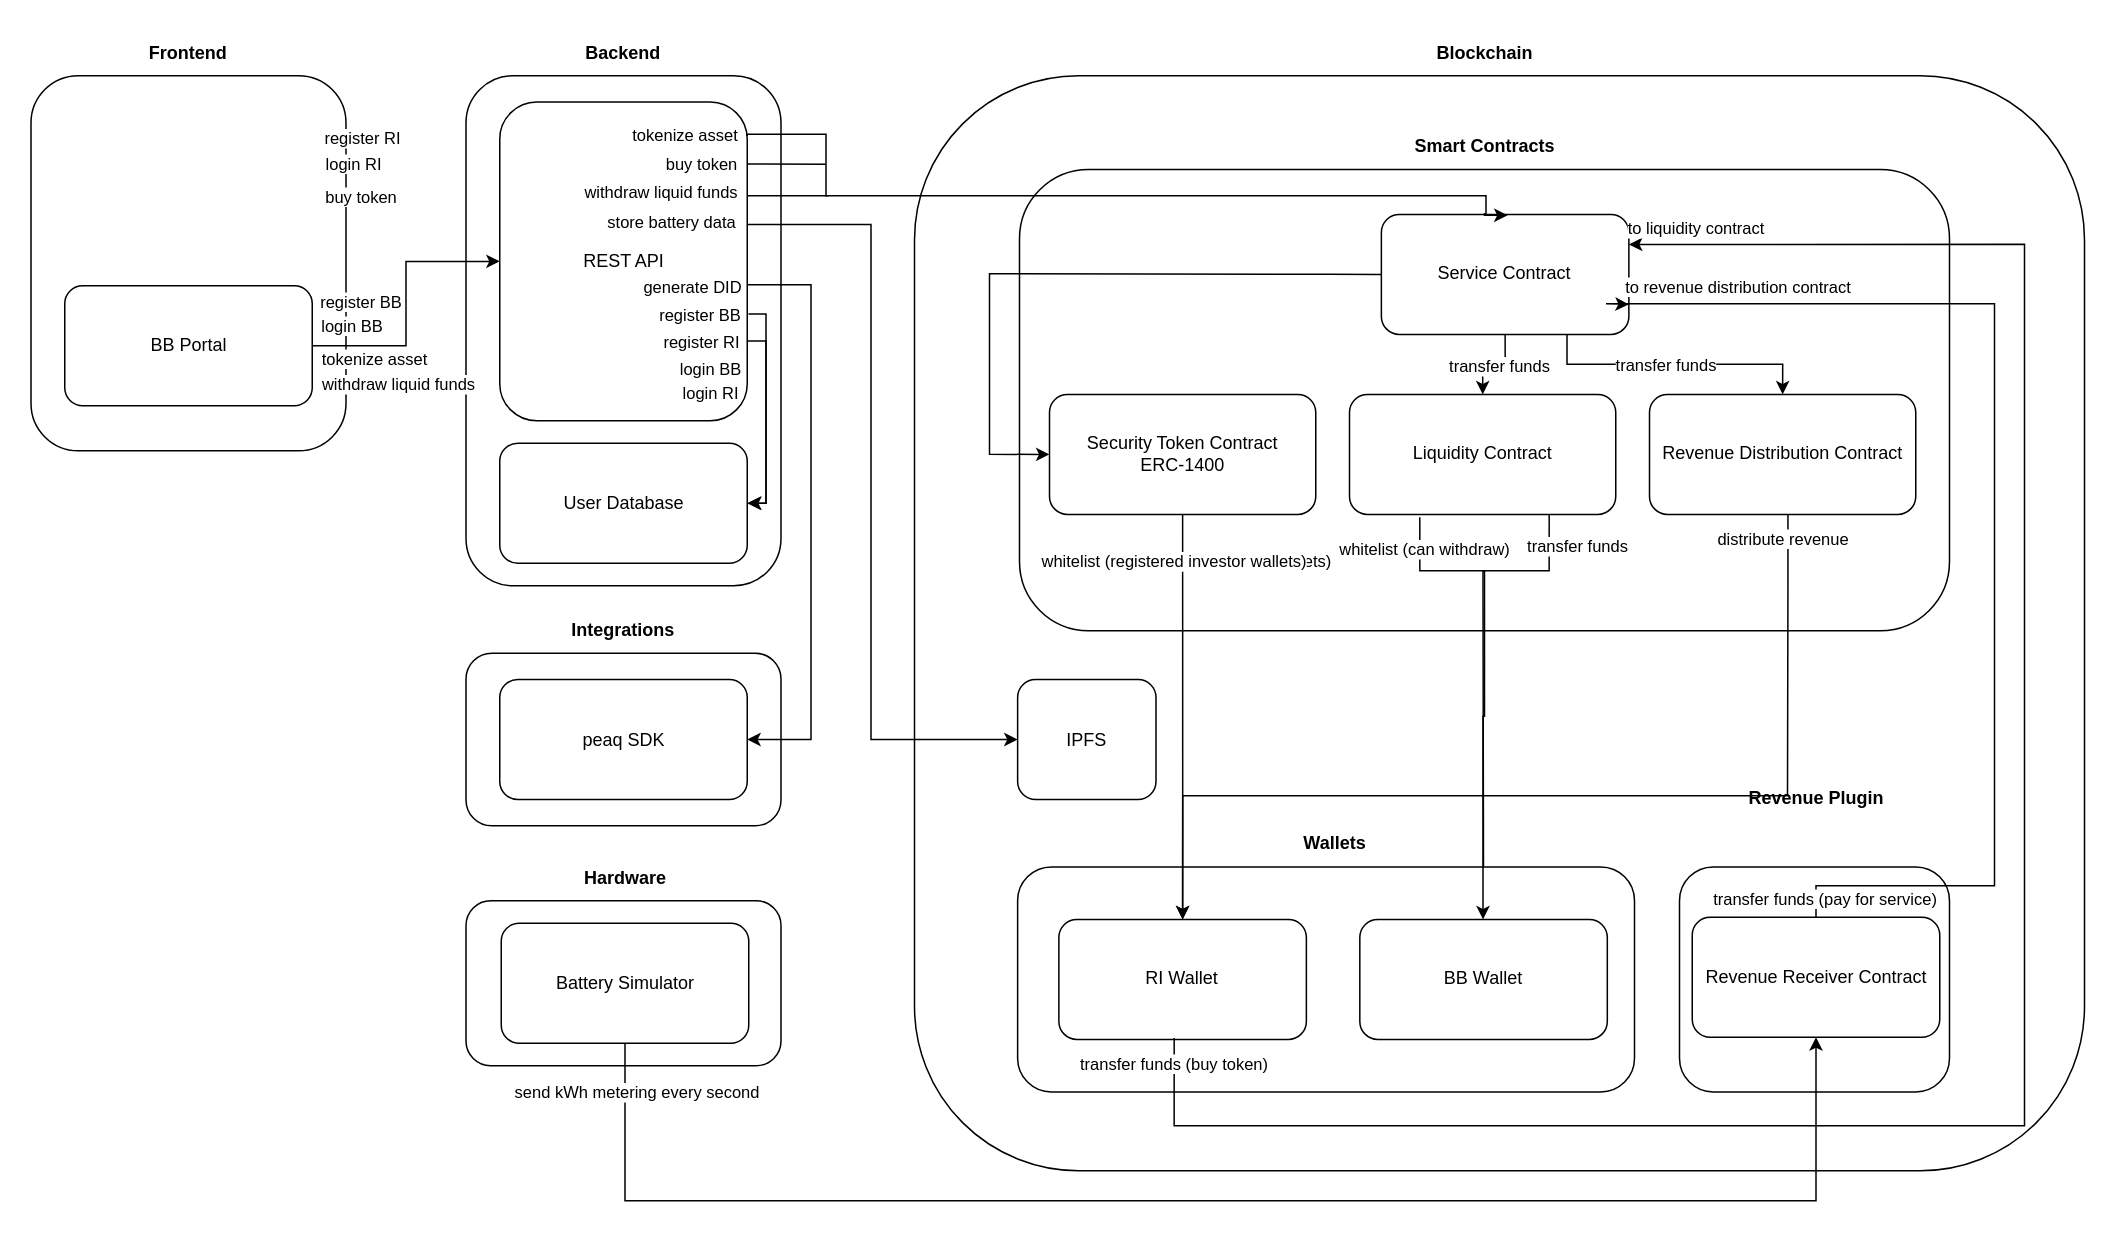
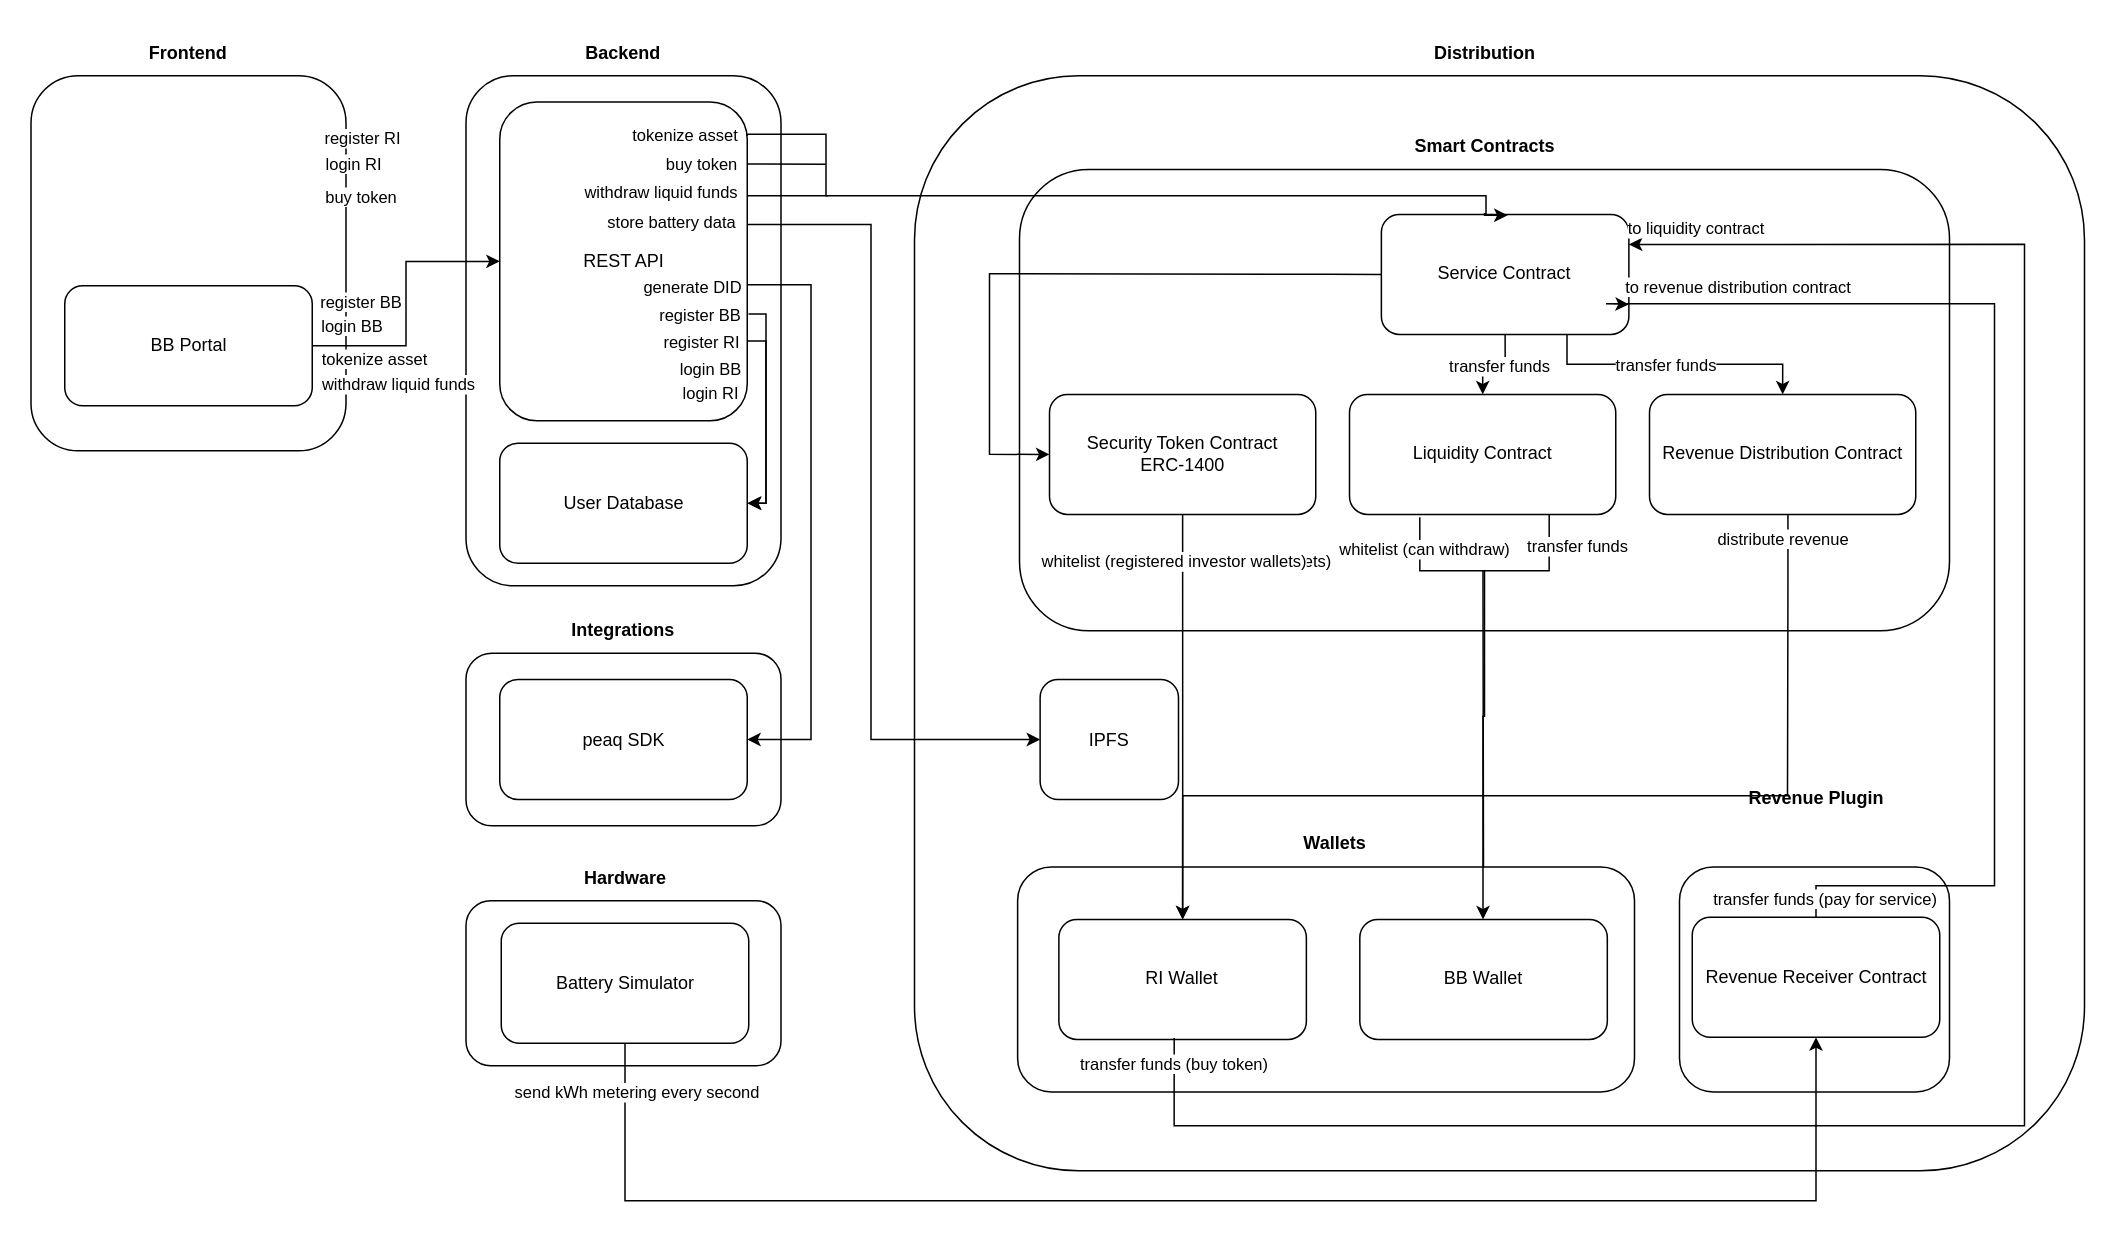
(1485, 53) -> (1485, 53)
(1087, 740) -> (1109, 740)
